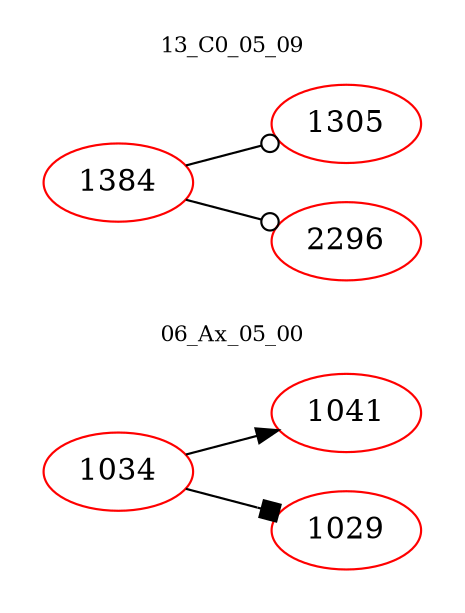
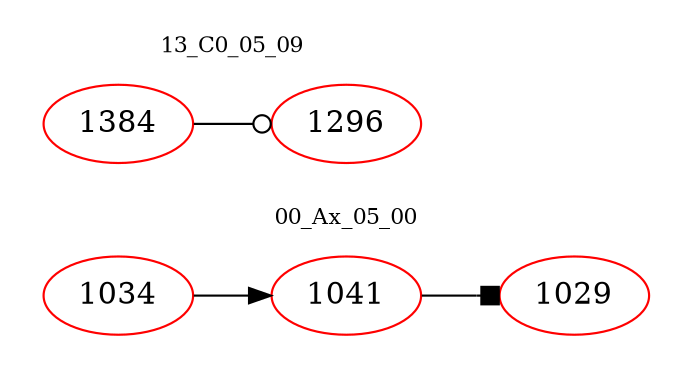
(346, 124) -> none
(346, 241) -> (346, 124)
(232, 336) -> (346, 218)
(221, 498) -> (449, 296)
